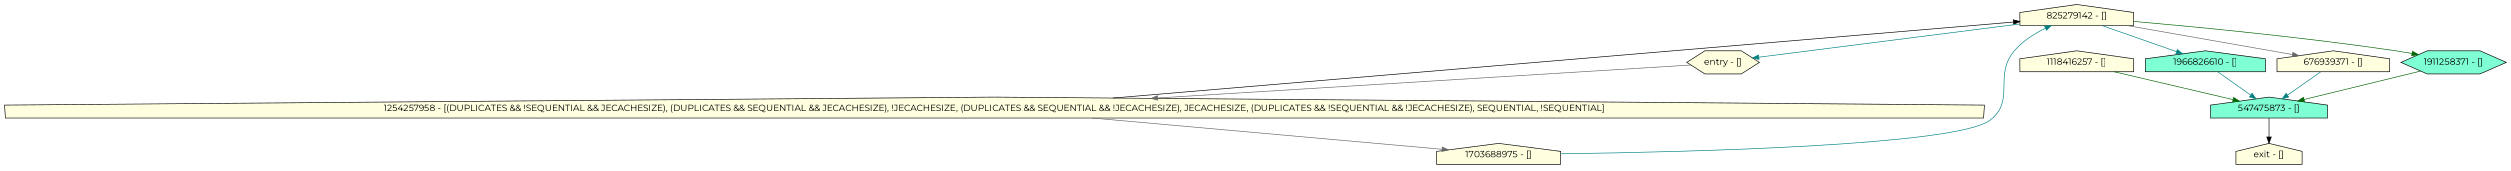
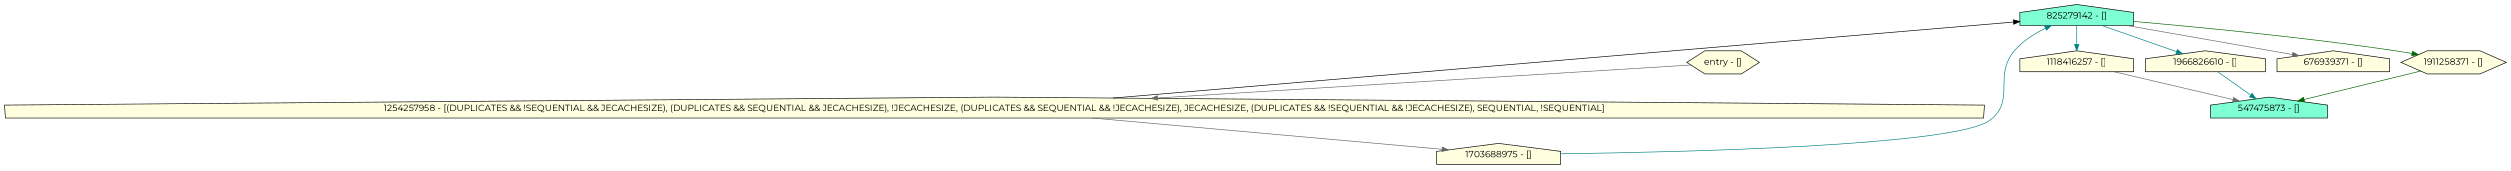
(2077, 16) -> (2077, 16)
(1889, 41) -> (2077, 35)
(2205, 62) -> (2205, 62)
(2454, 62) -> (2454, 62)
(2304, 84) -> none
(2174, 86) -> (2174, 86)
(2269, 155) -> none
